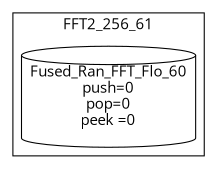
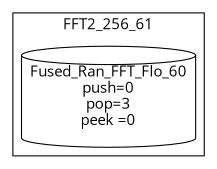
(109, 97) -> (109, 97)
